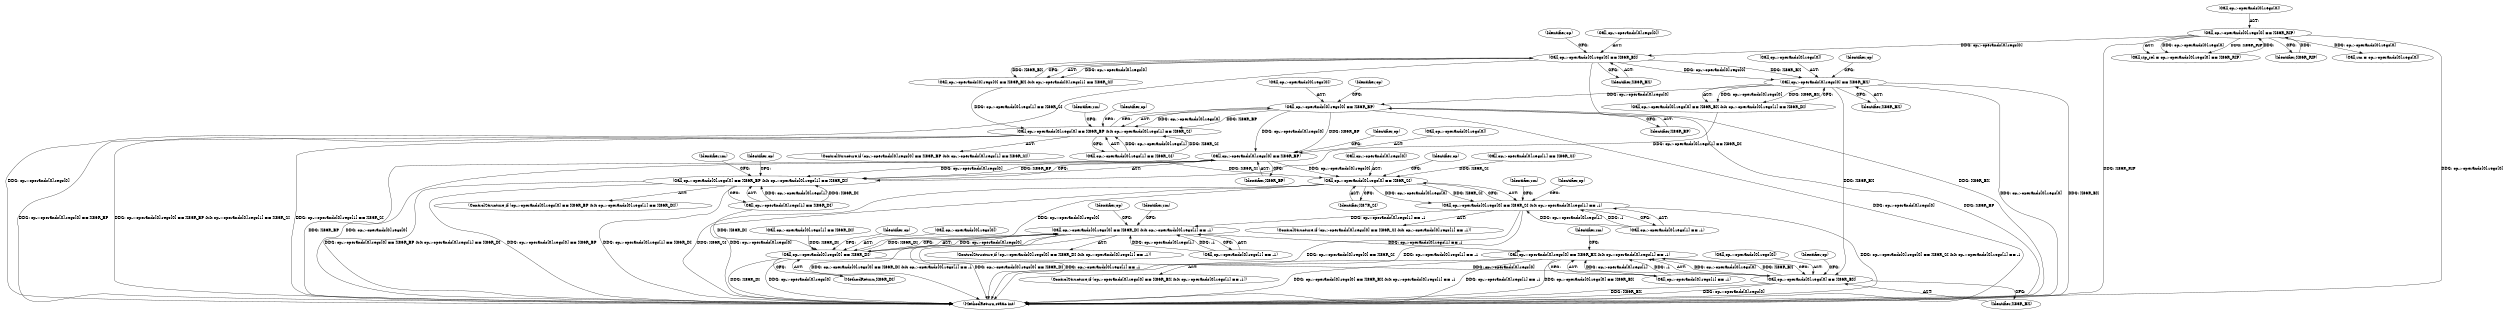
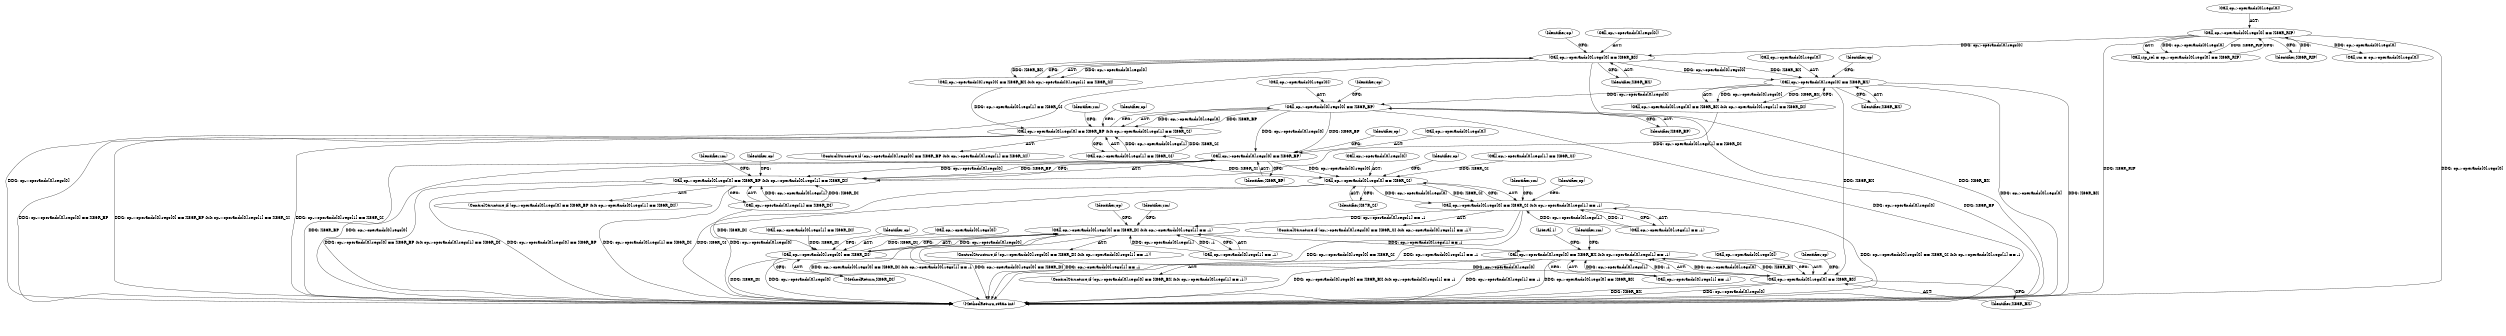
(2269, 45) -> (2269, 45)
(1084, 201) -> none
none -> (1546, 230)
